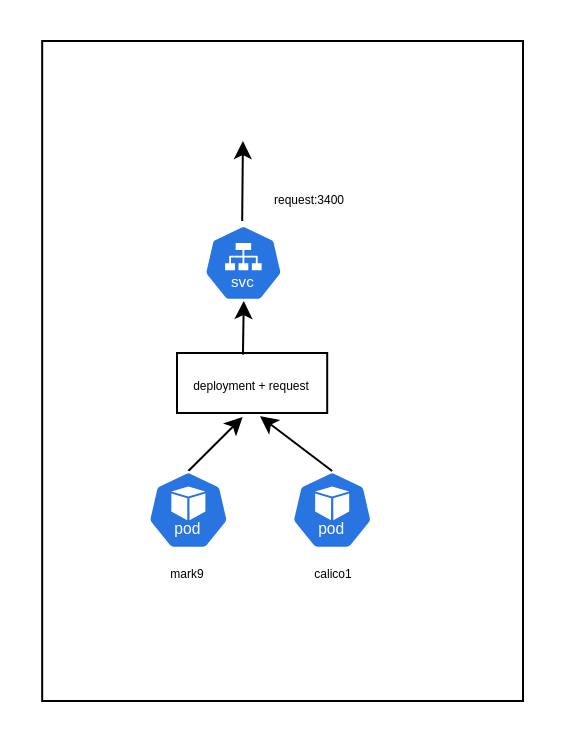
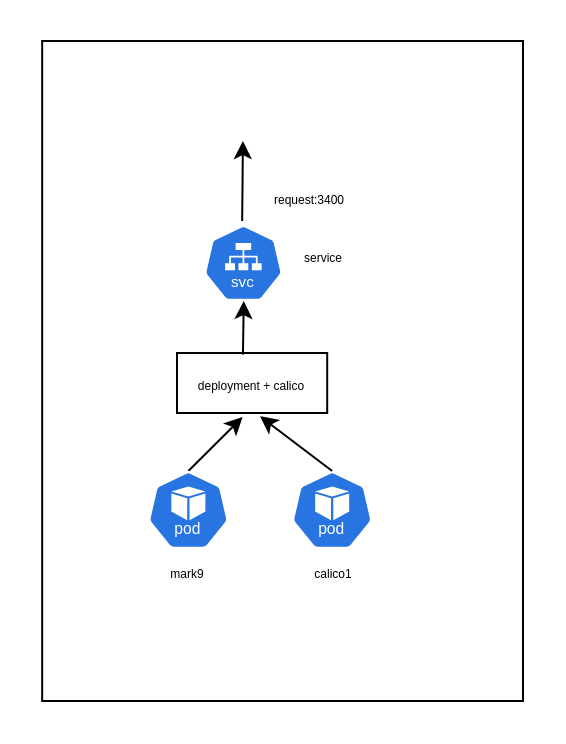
none -> (323, 255)
(252, 383) -> (252, 383)
